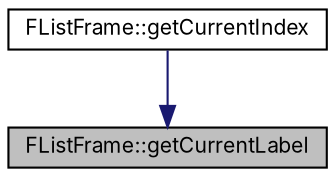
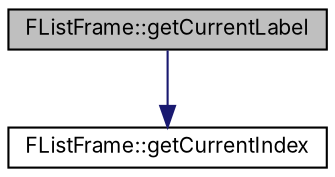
(168, 78) -> (168, 78)
